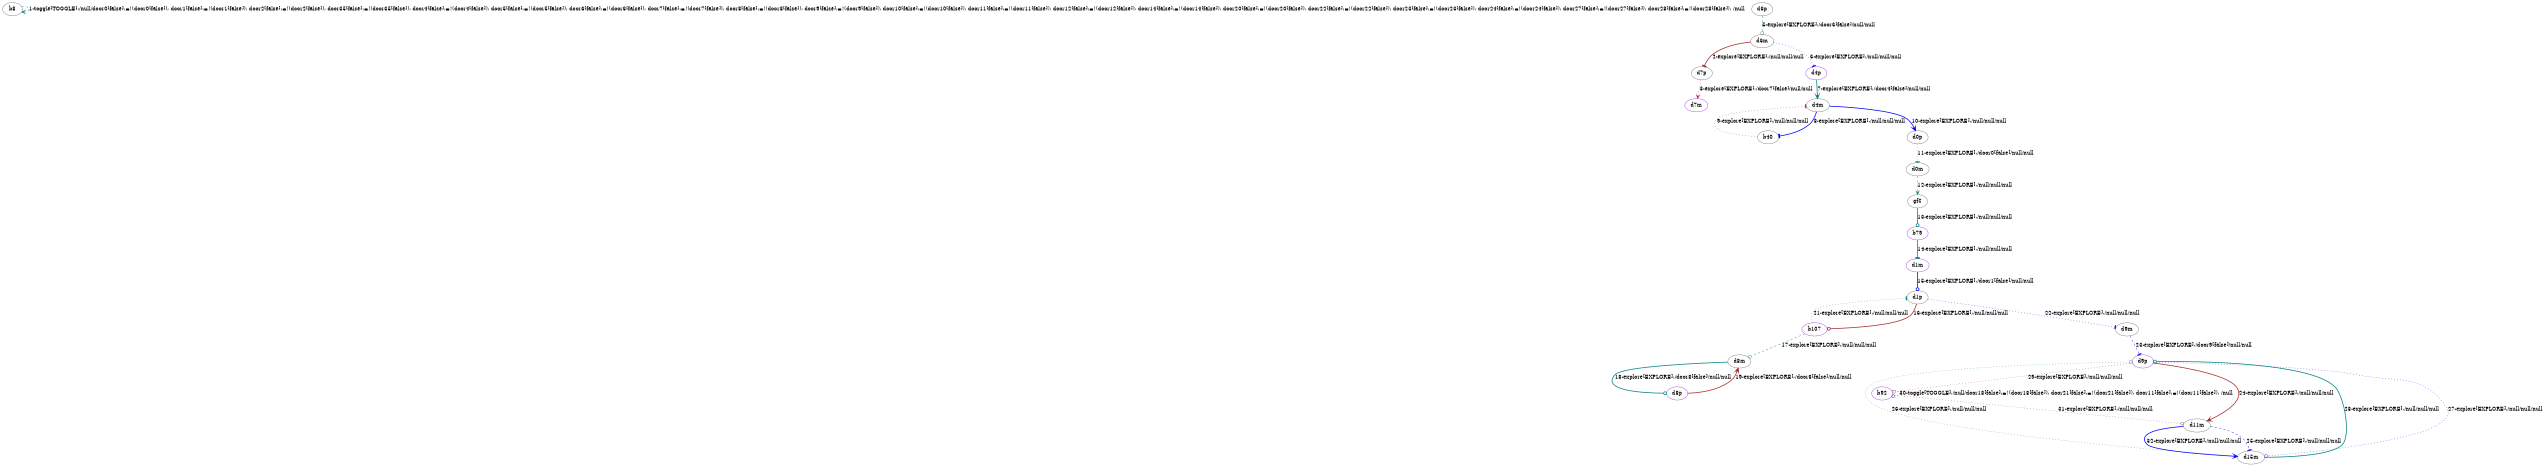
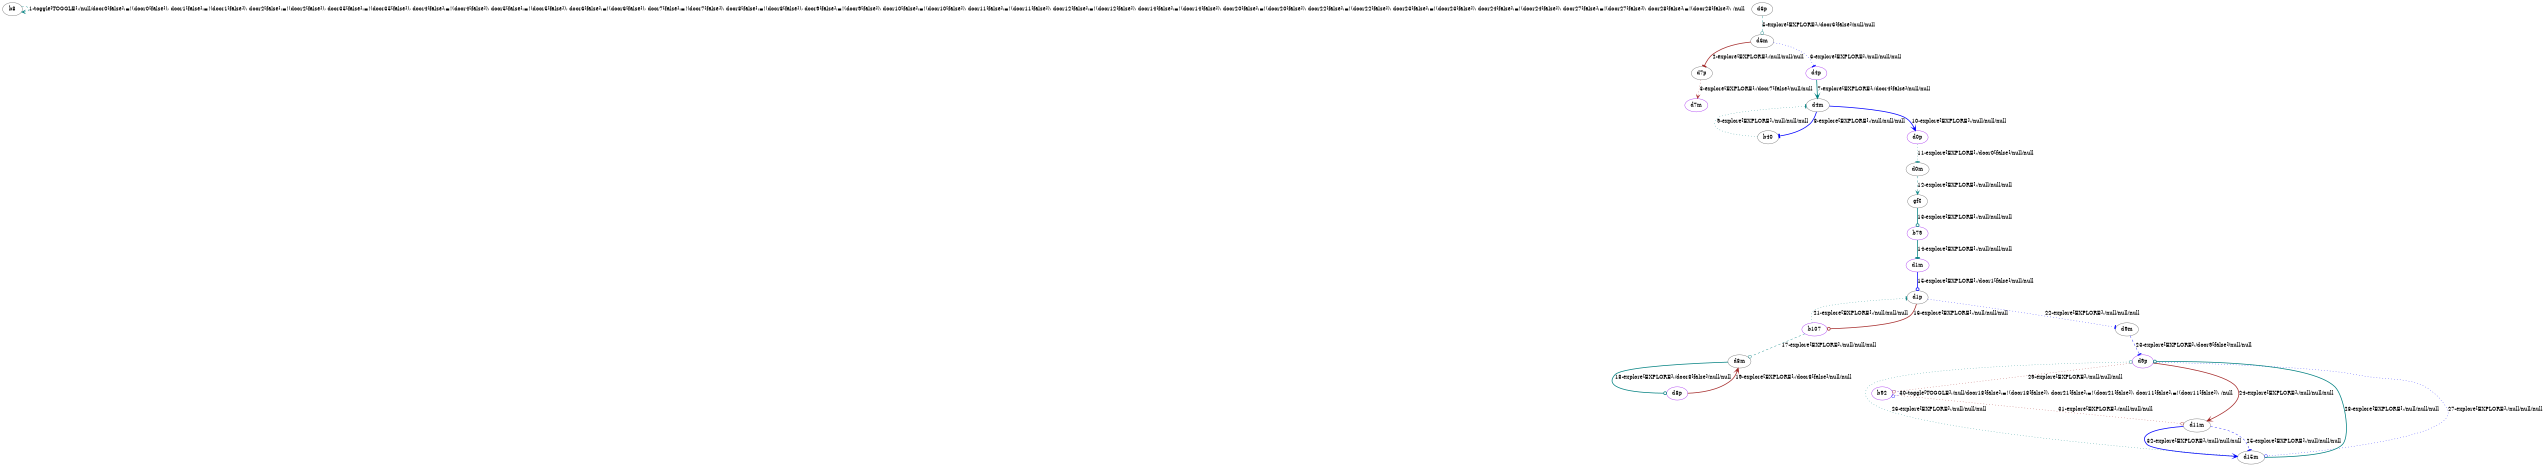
(1734, 113) -> (1734, 113)
(1918, 137) -> (1918, 137)
